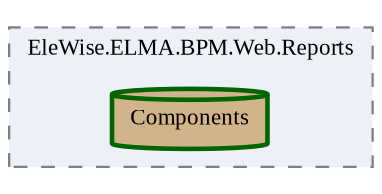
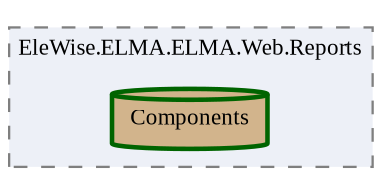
(191, 49) -> (191, 49)
